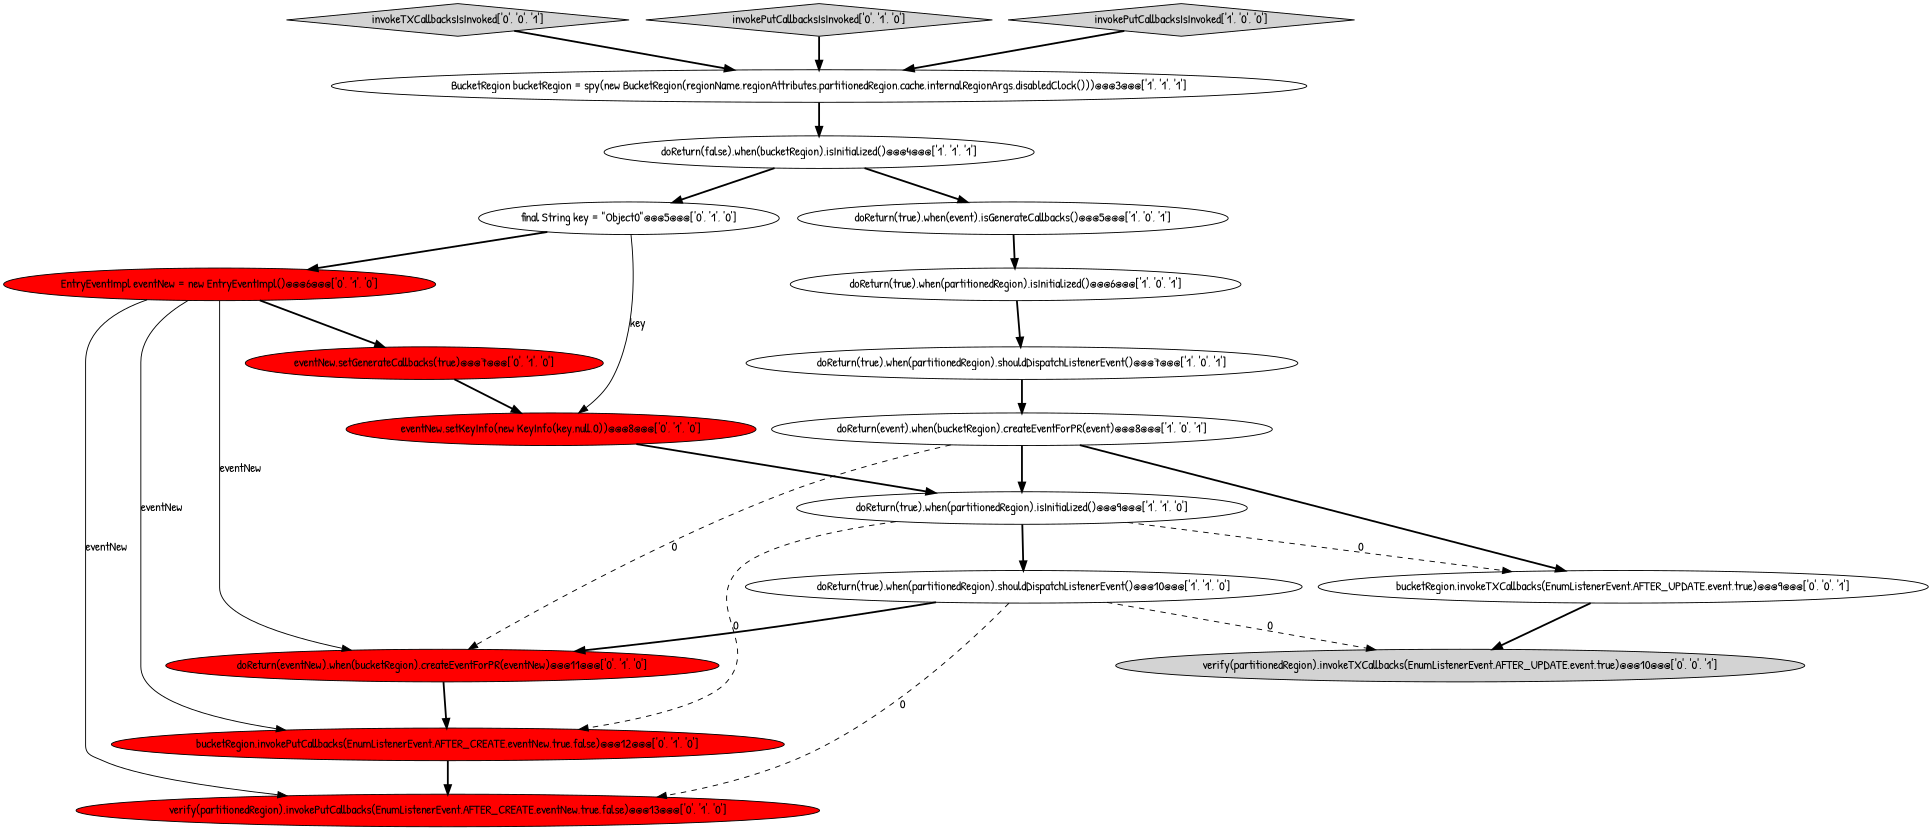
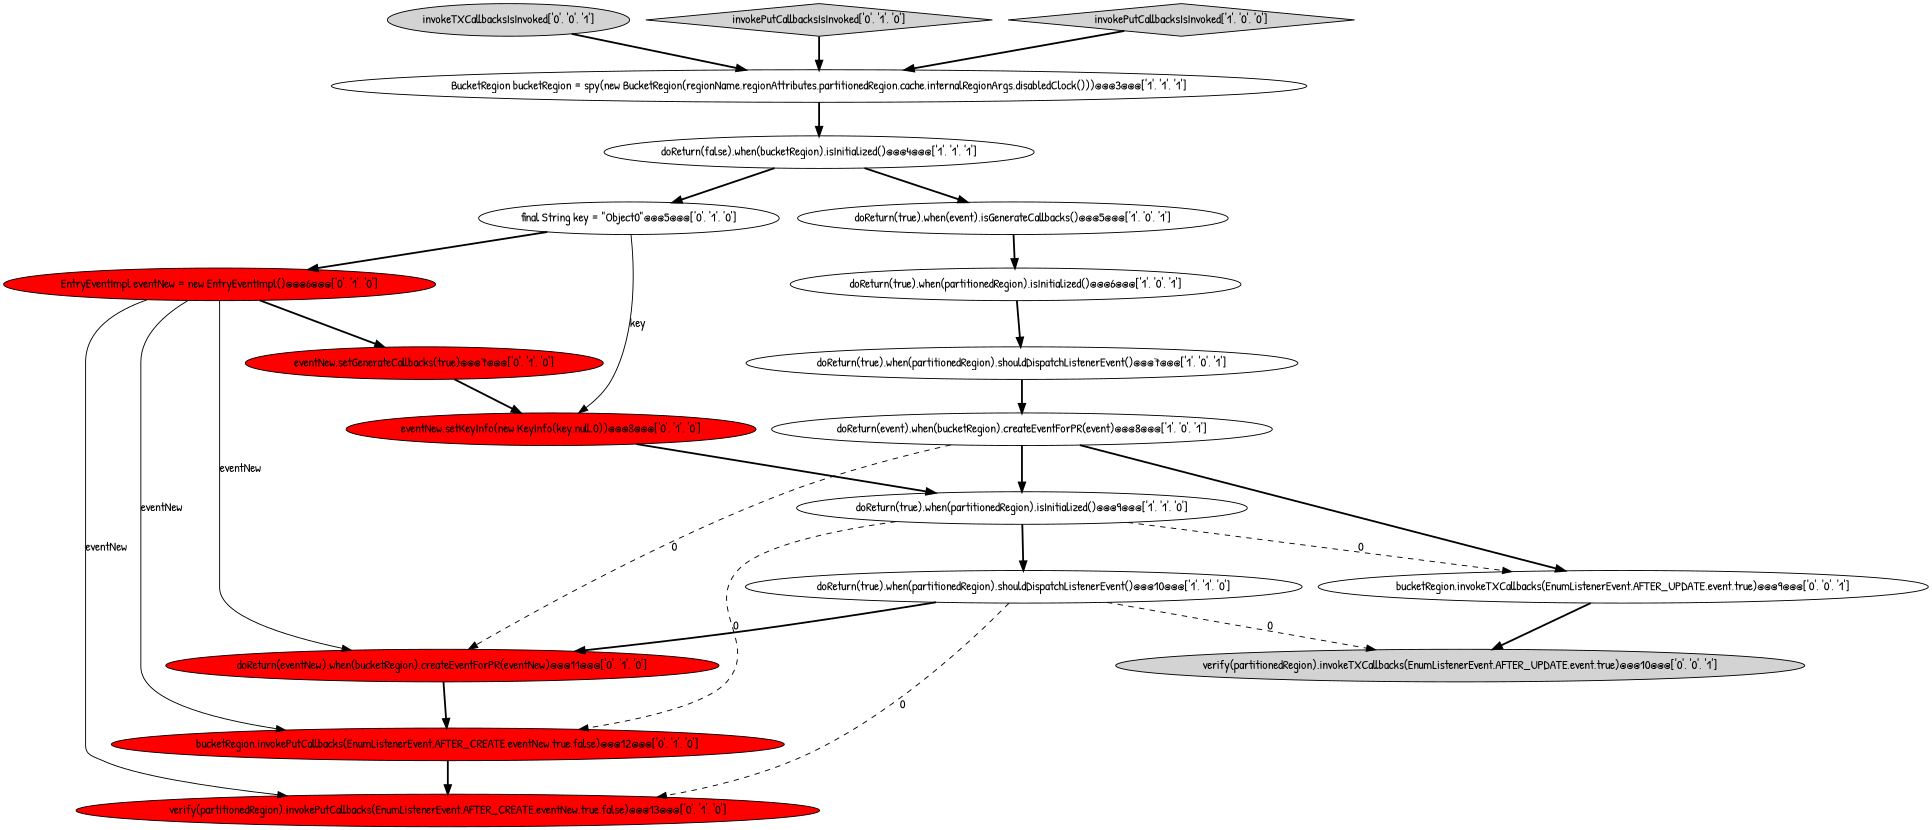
(458, 20) -> (508, 20)
